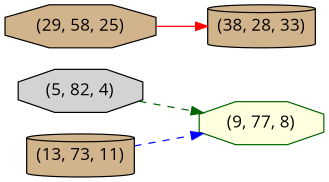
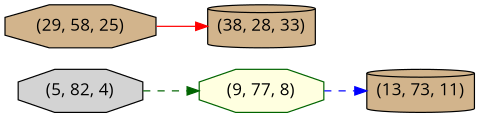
(163, 141) -> (339, 91)
